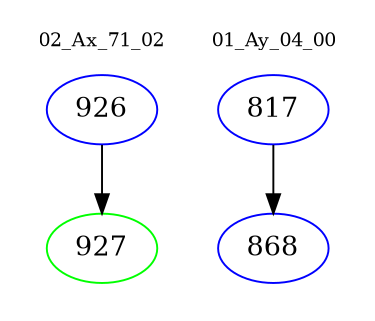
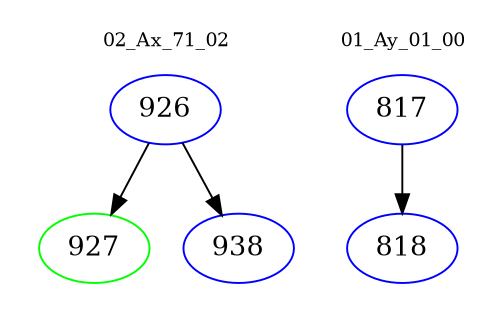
(274, 41) -> (403, 41)
none -> (239, 248)
(273, 248) -> (402, 248)
